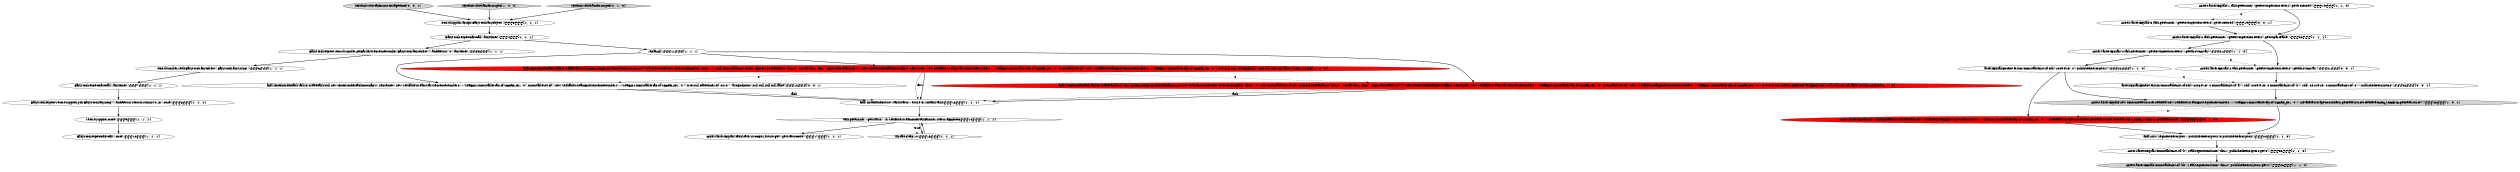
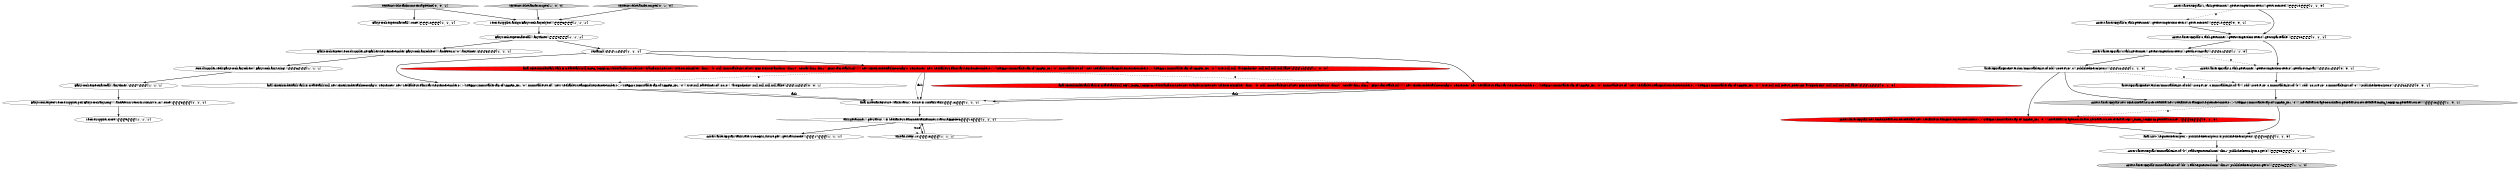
(388, 6) -> (415, 6)
(118, 127) -> (415, 14)
